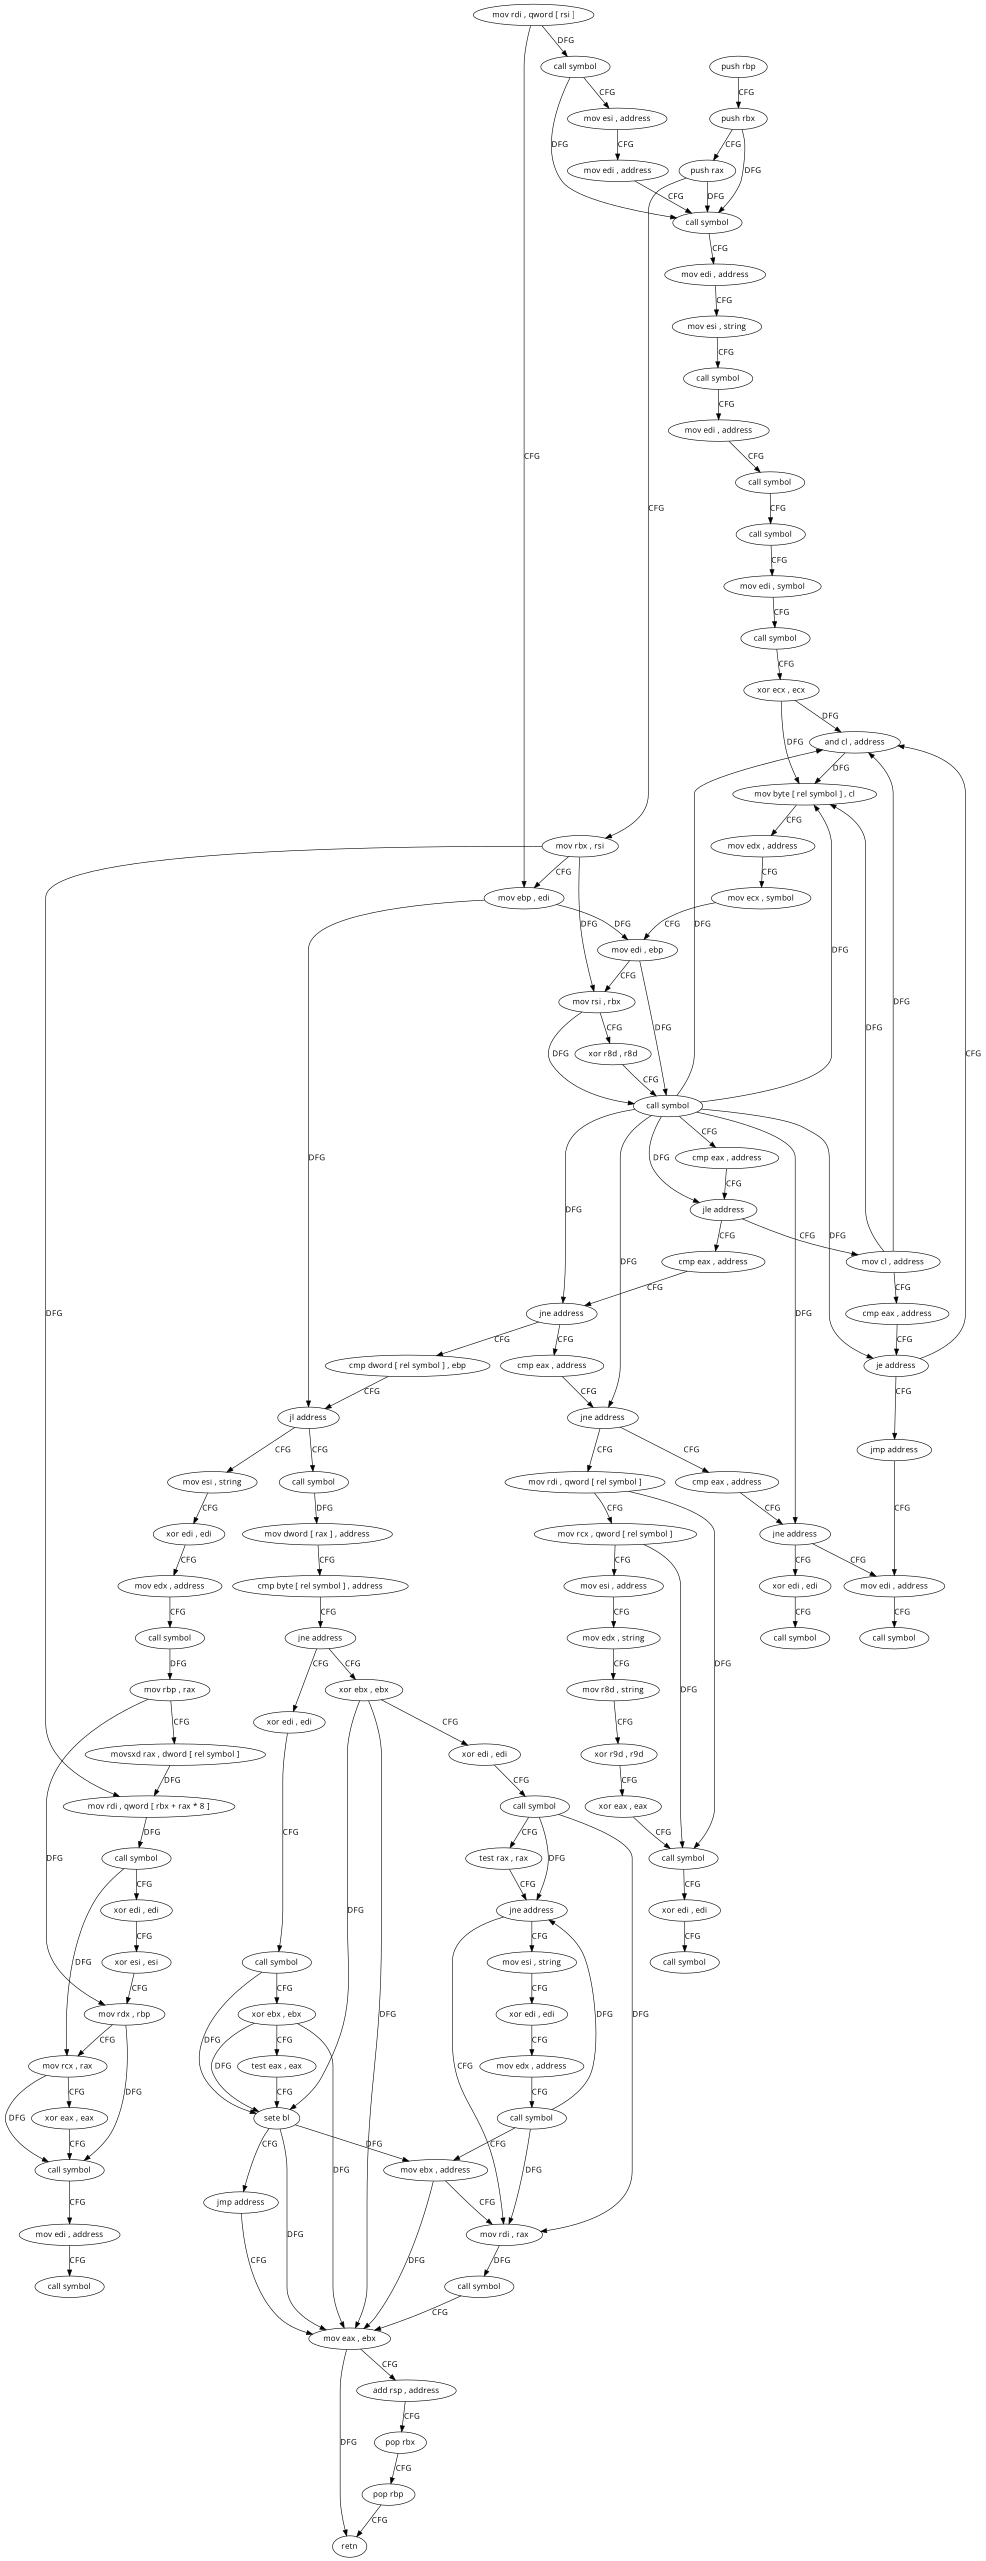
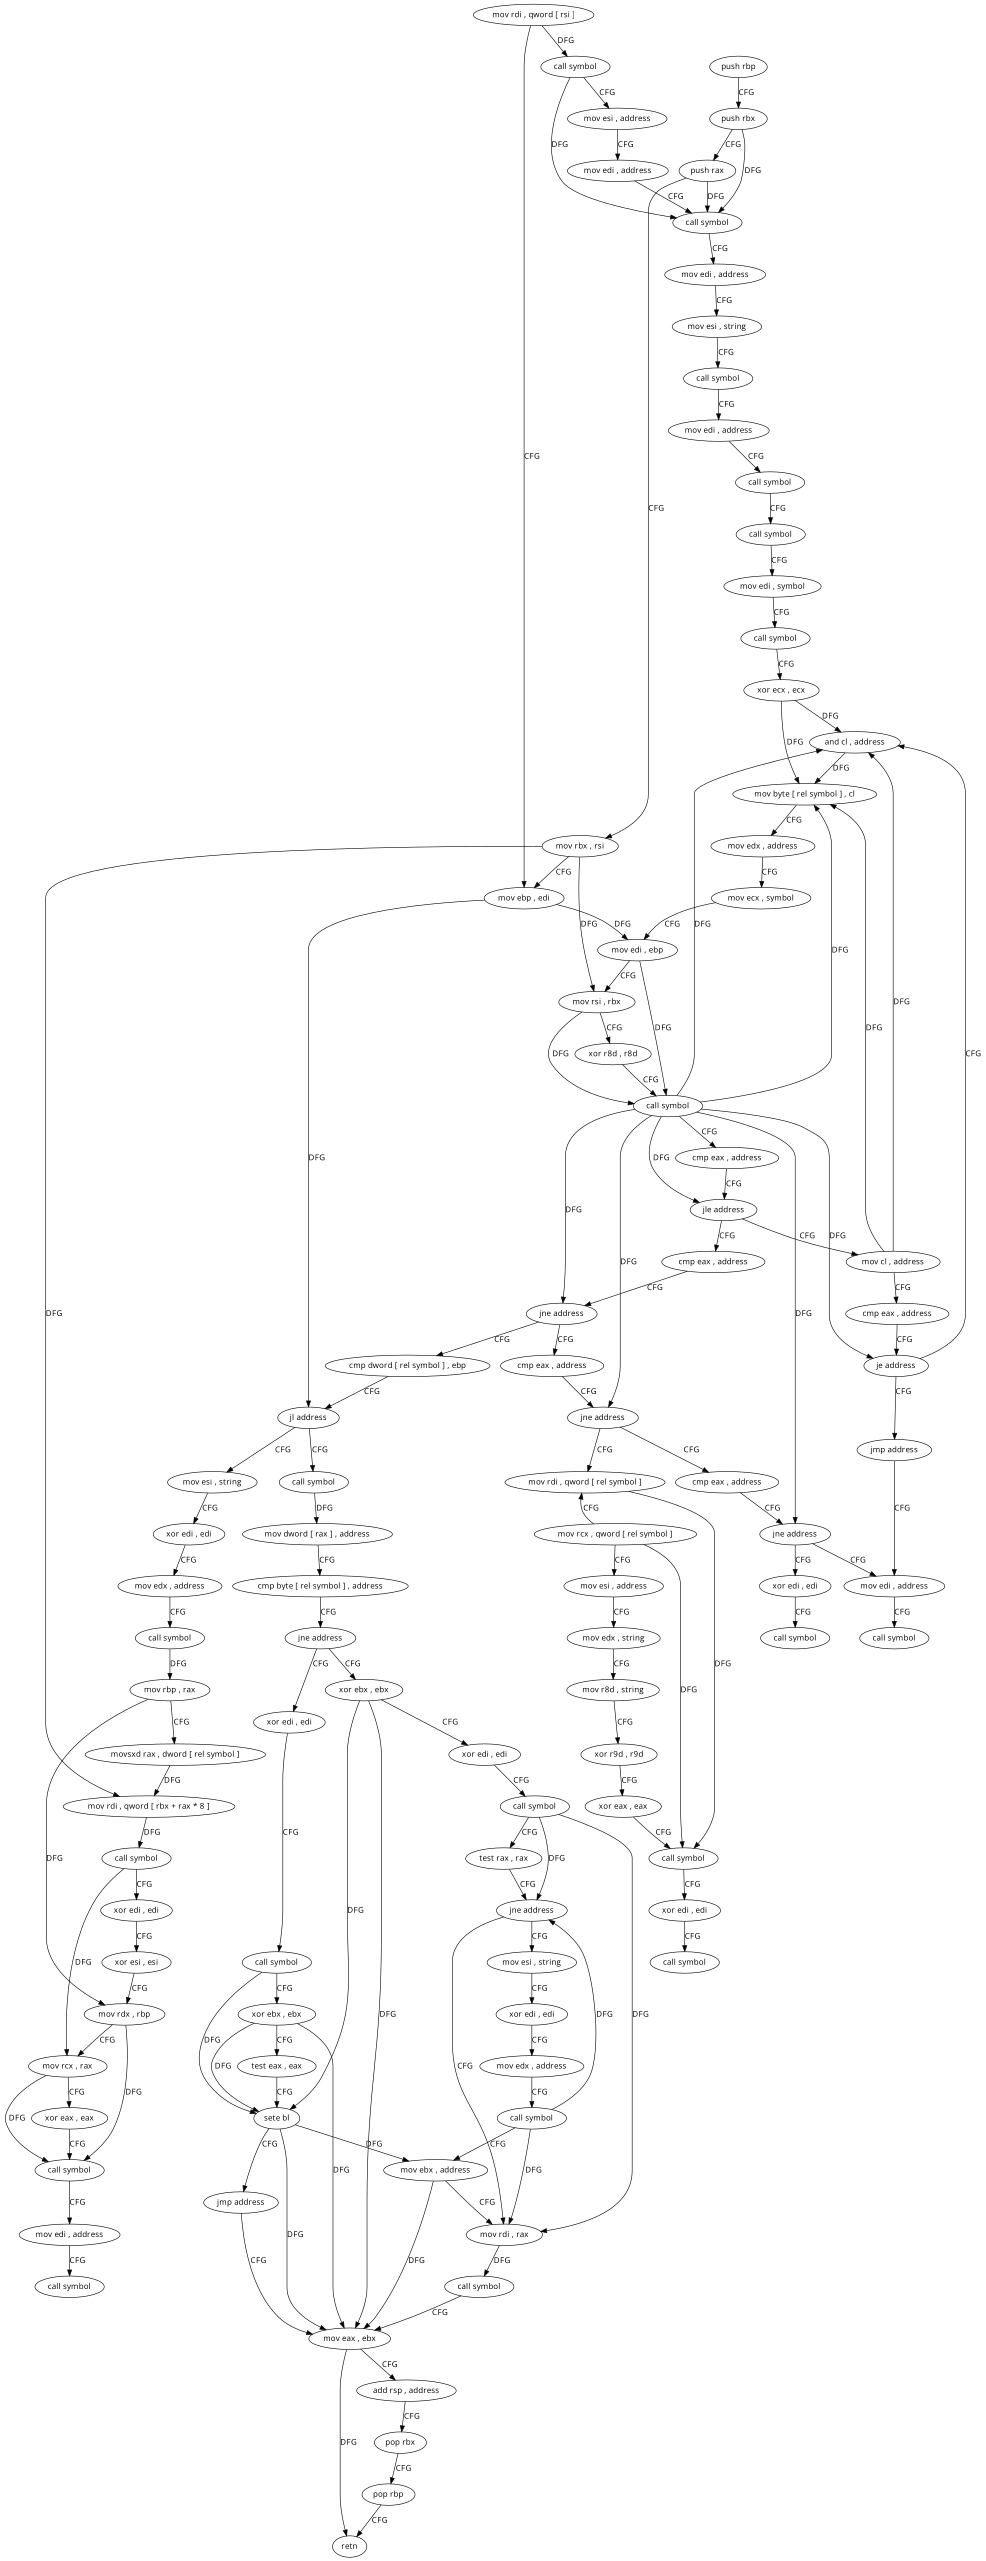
(603, 1505) -> (584, 1513)
